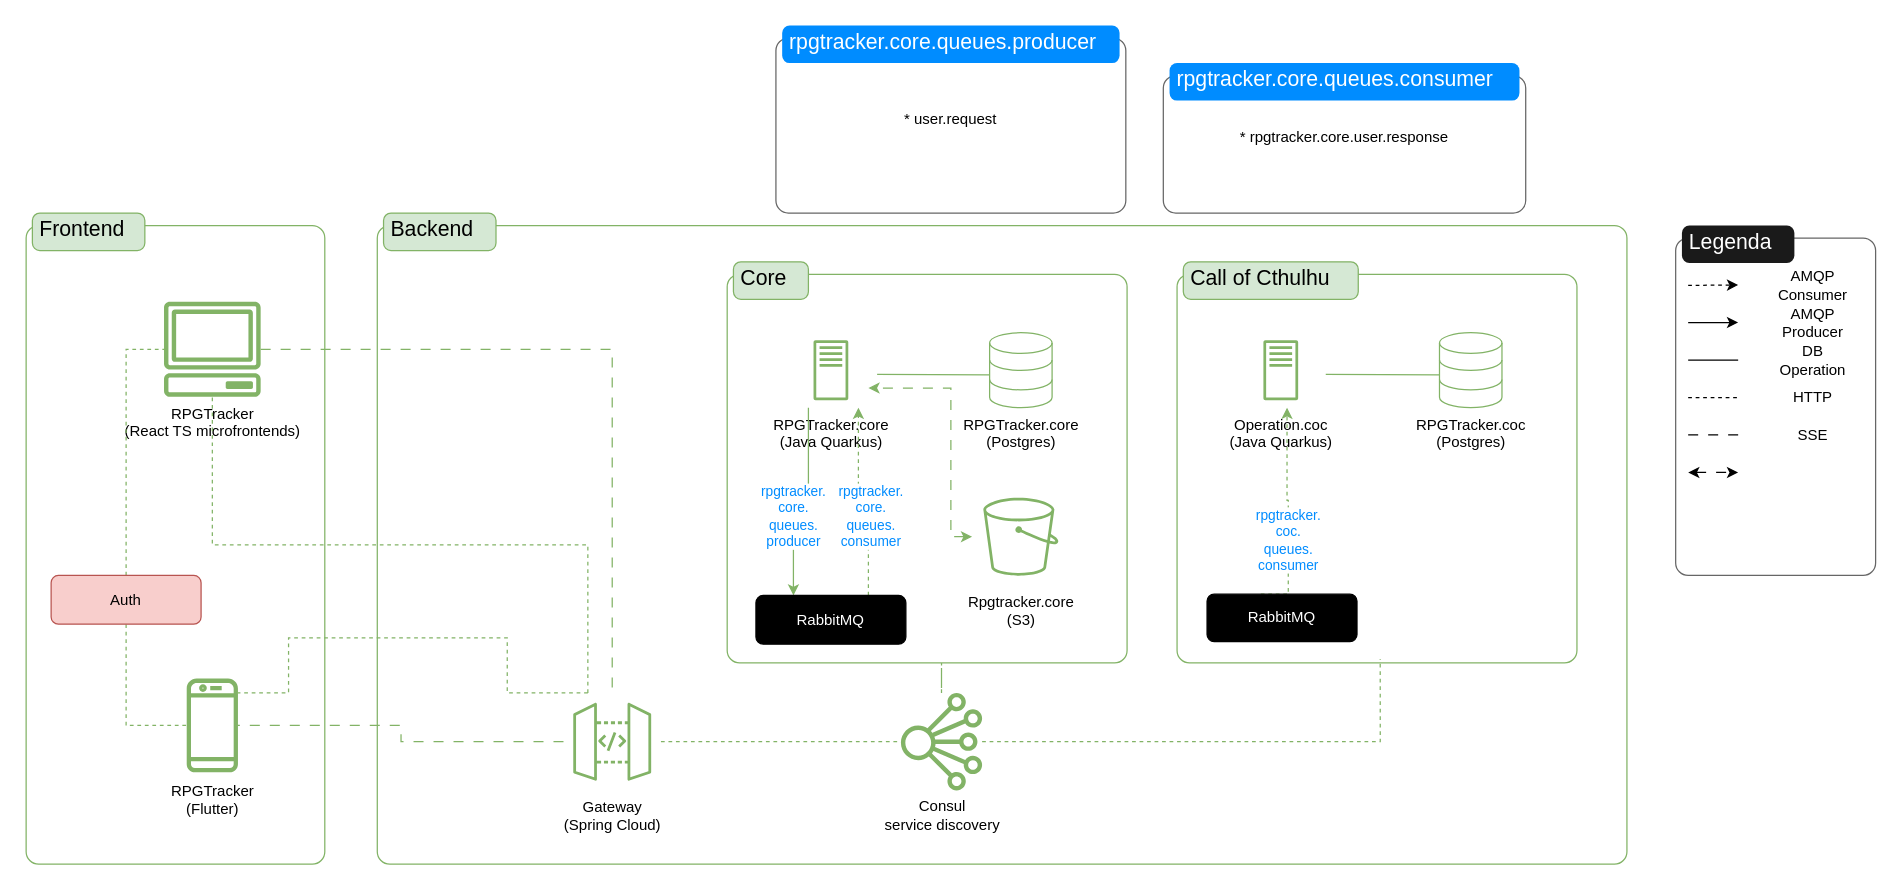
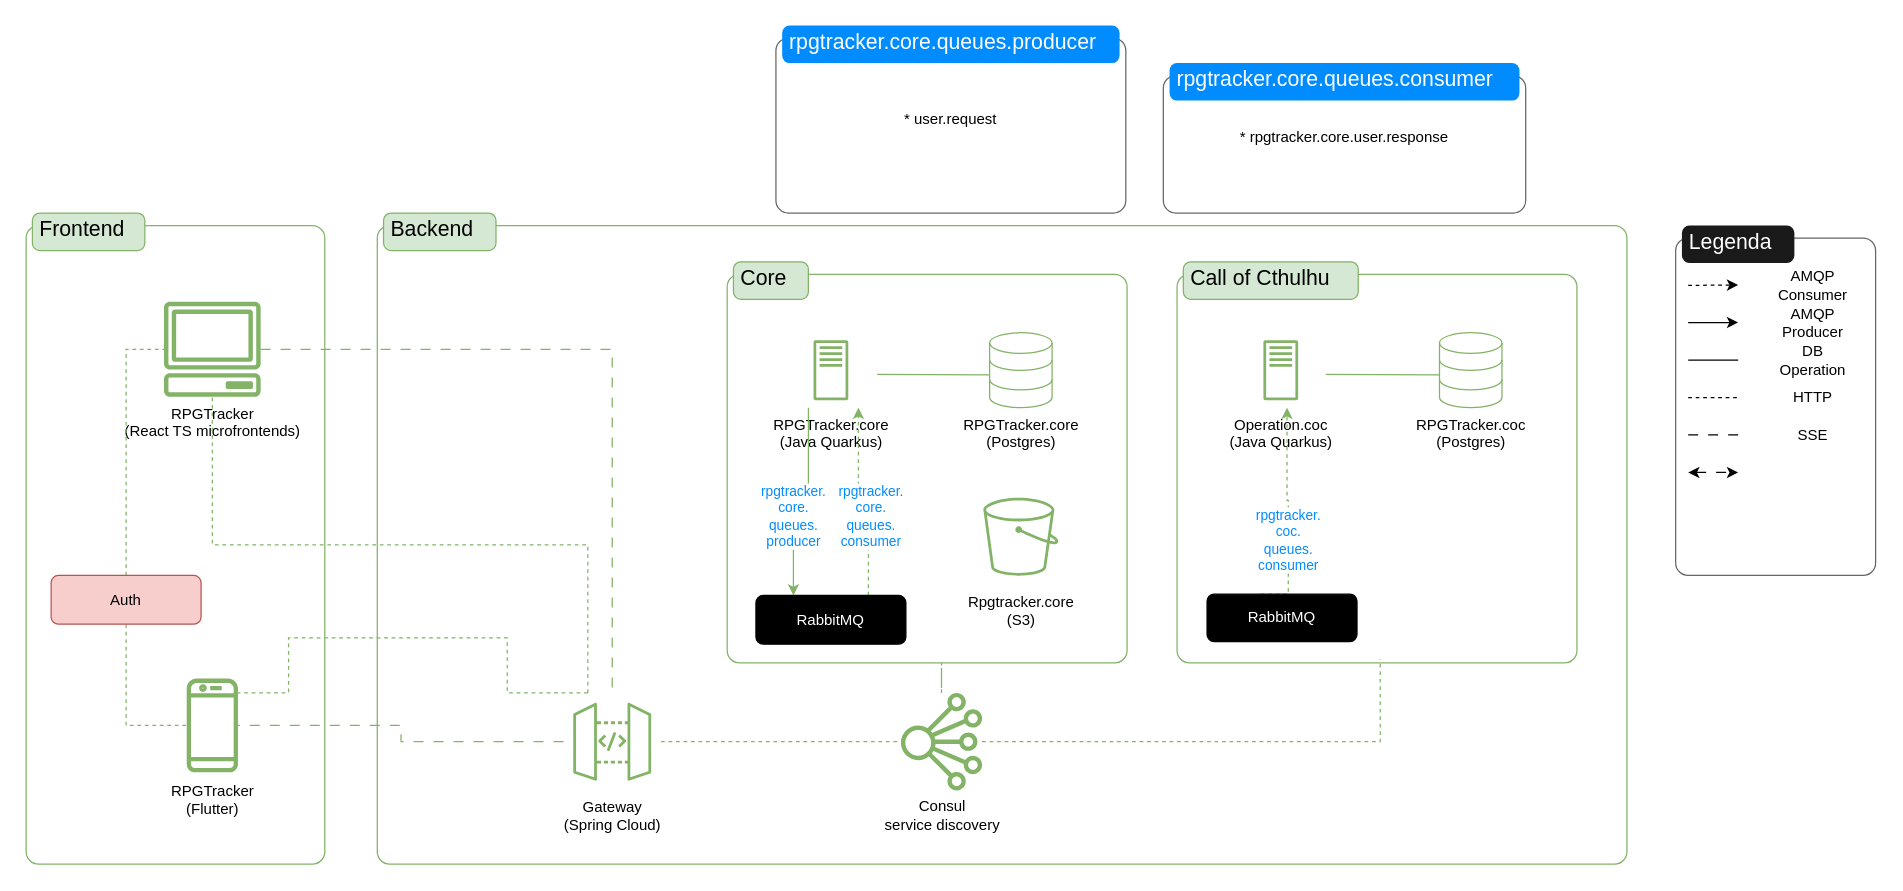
(951, 431) -> none
